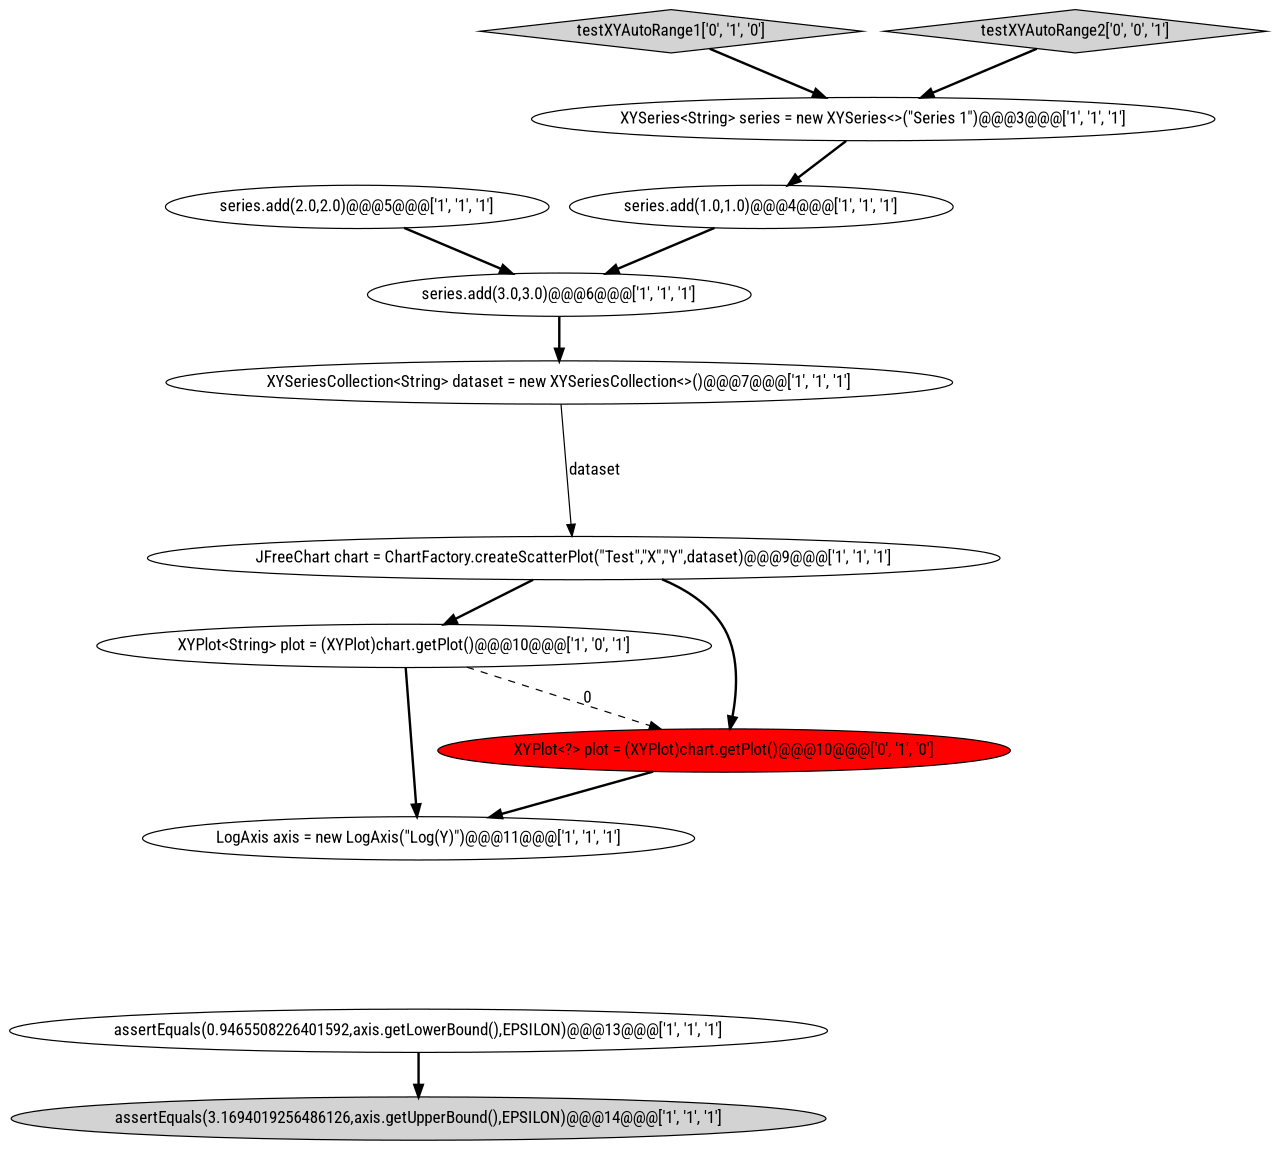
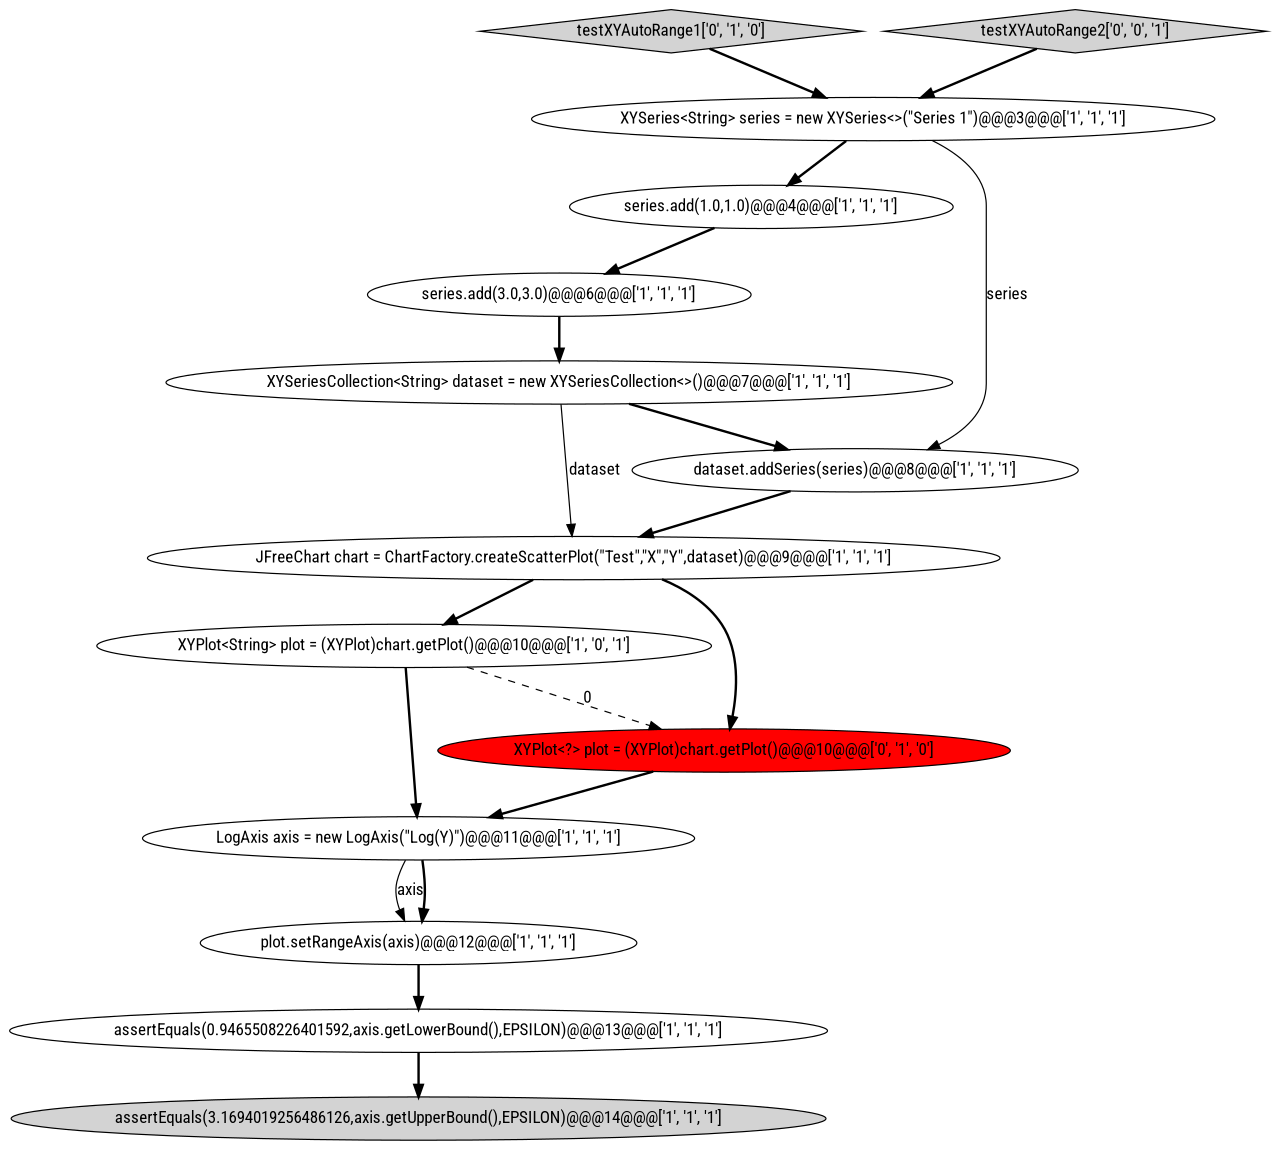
(357, 207) -> none
none -> (855, 470)
none -> (419, 943)
